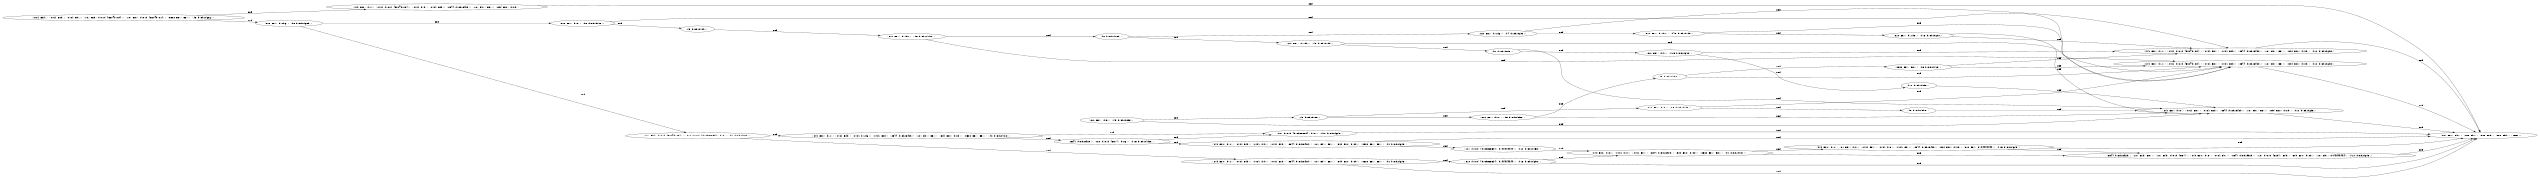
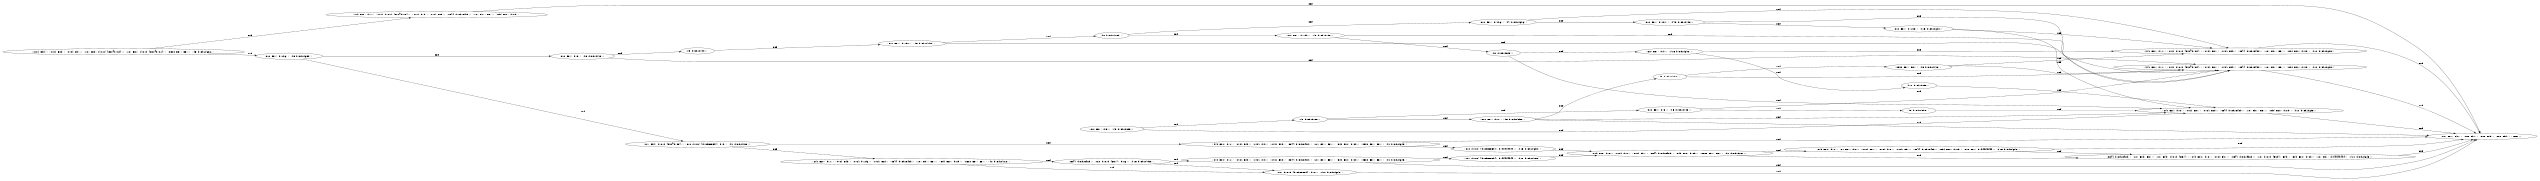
(1503, 34) -> (1503, 22)
(2014, 165) -> (1981, 128)
